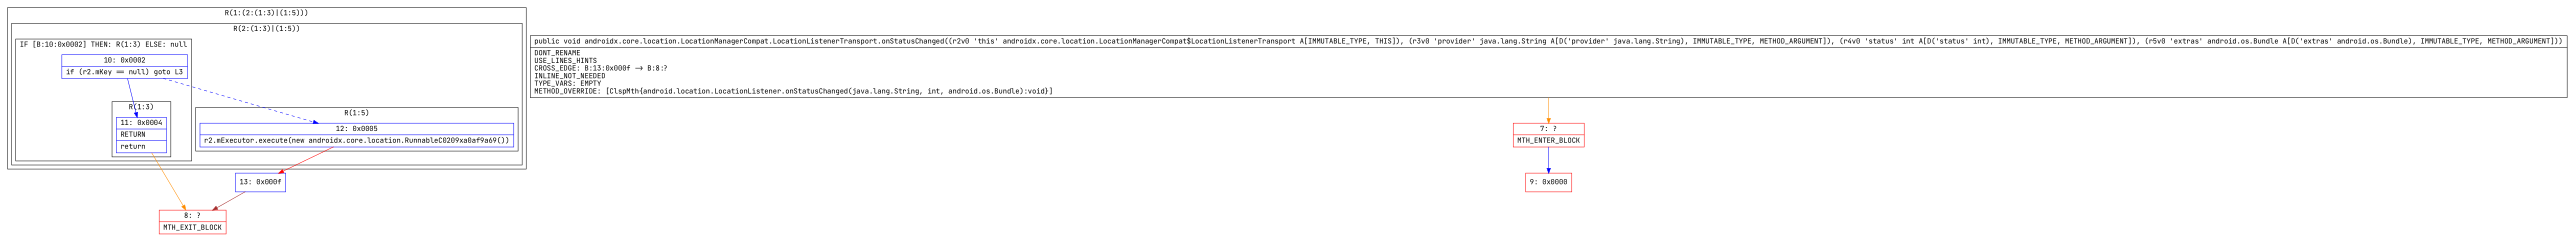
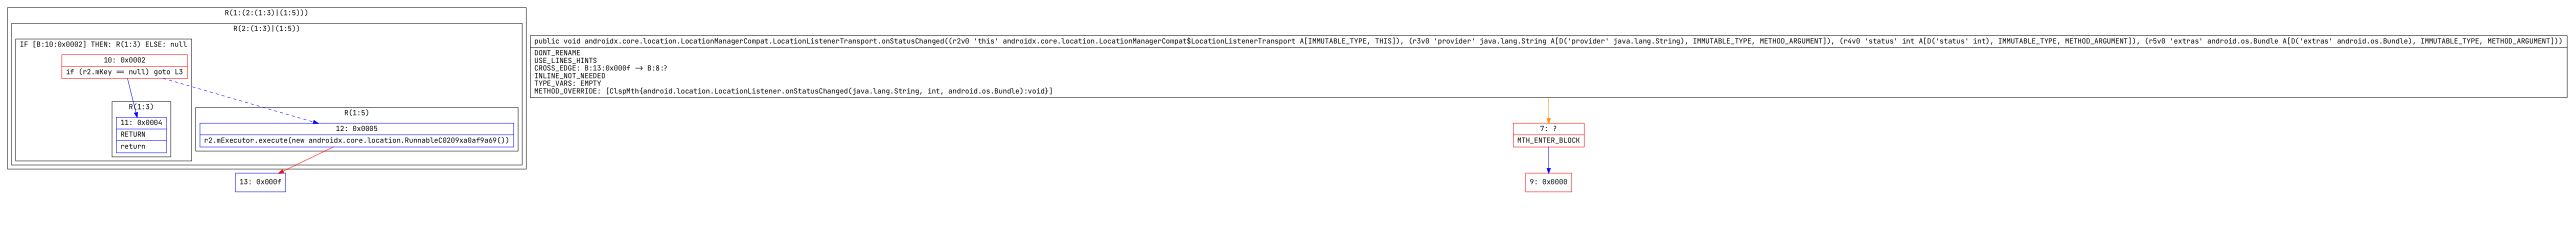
(125, 67) -> (125, 67)
(193, 222) -> none
